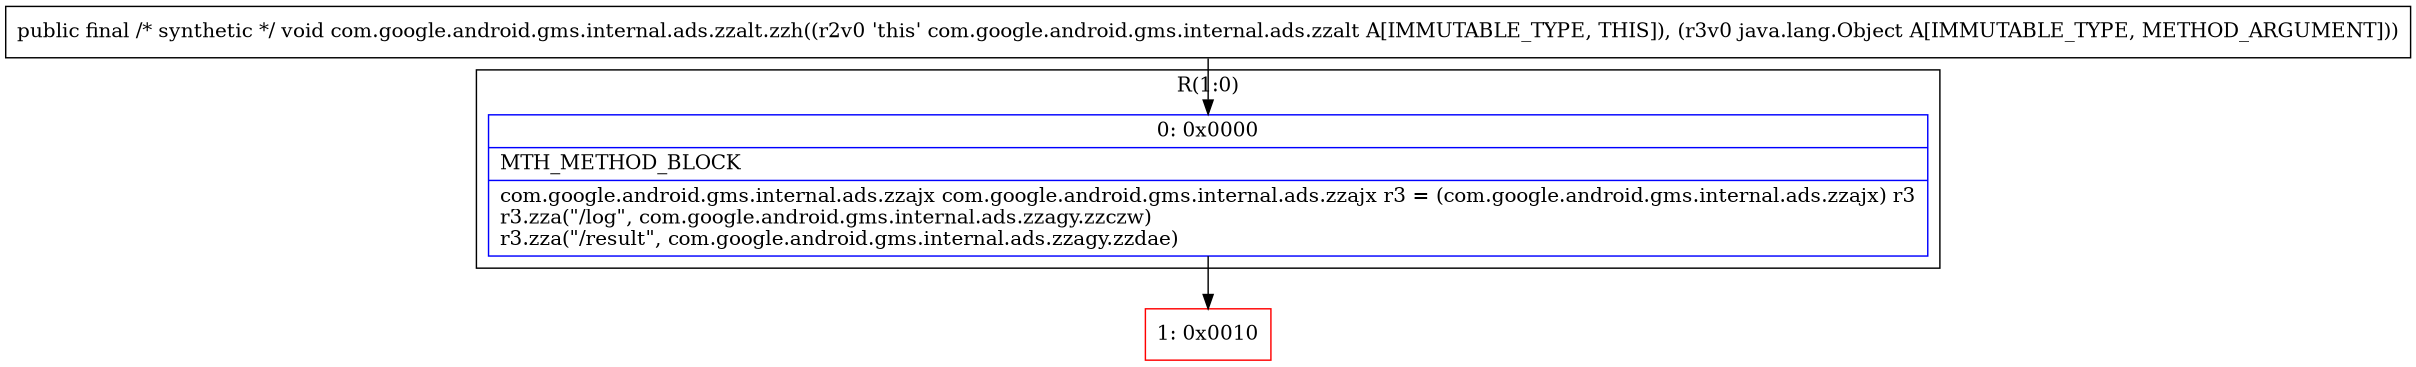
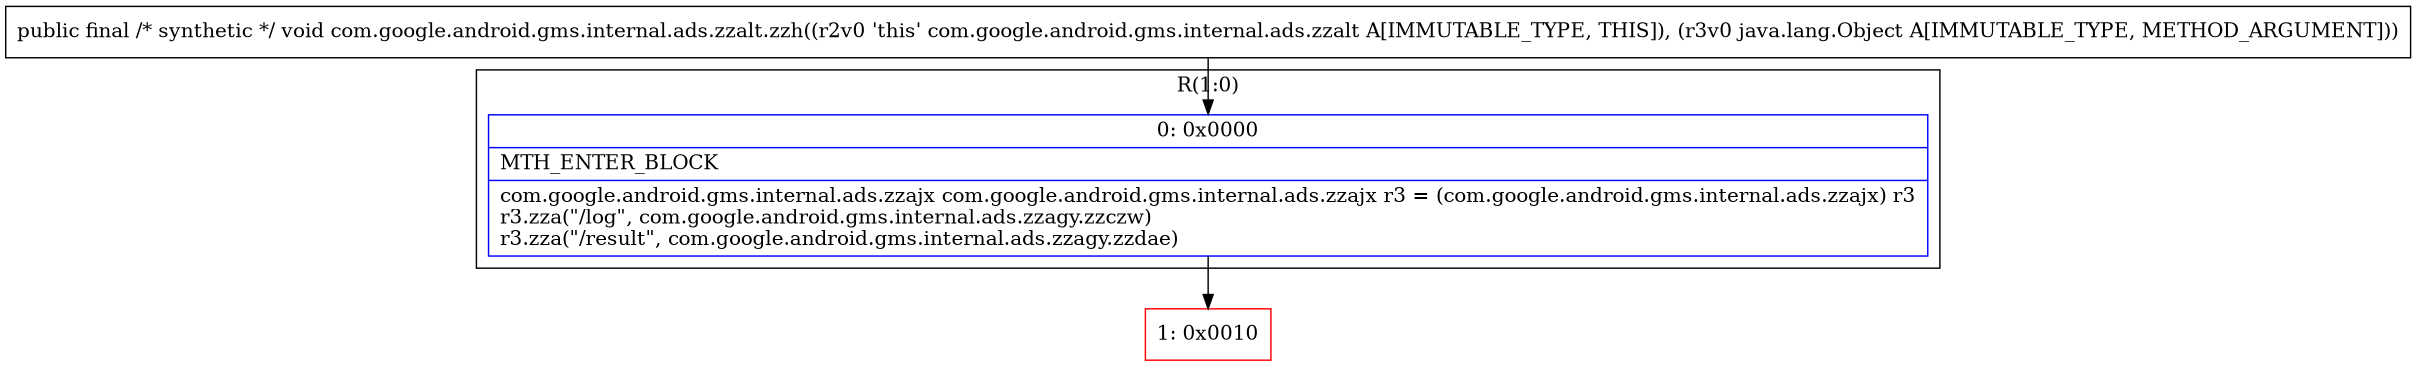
(620, 163) -> (610, 163)
